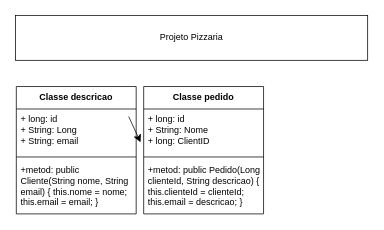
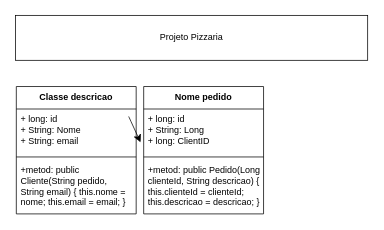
(204, 97) -> (204, 97)
(51, 131) -> (51, 131)
(181, 131) -> (181, 131)
(77, 187) -> (77, 187)
(204, 192) -> (204, 192)
